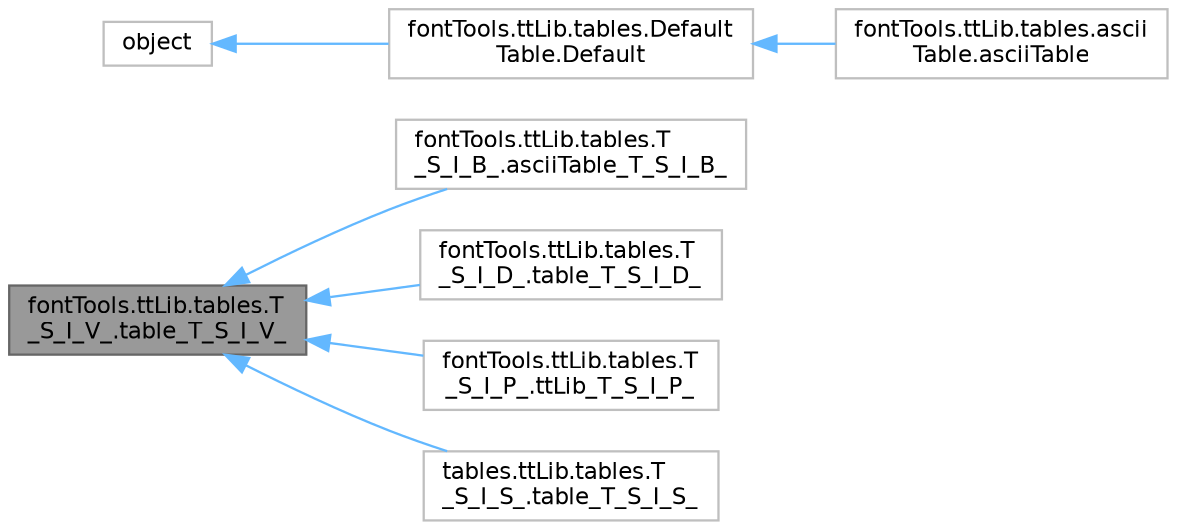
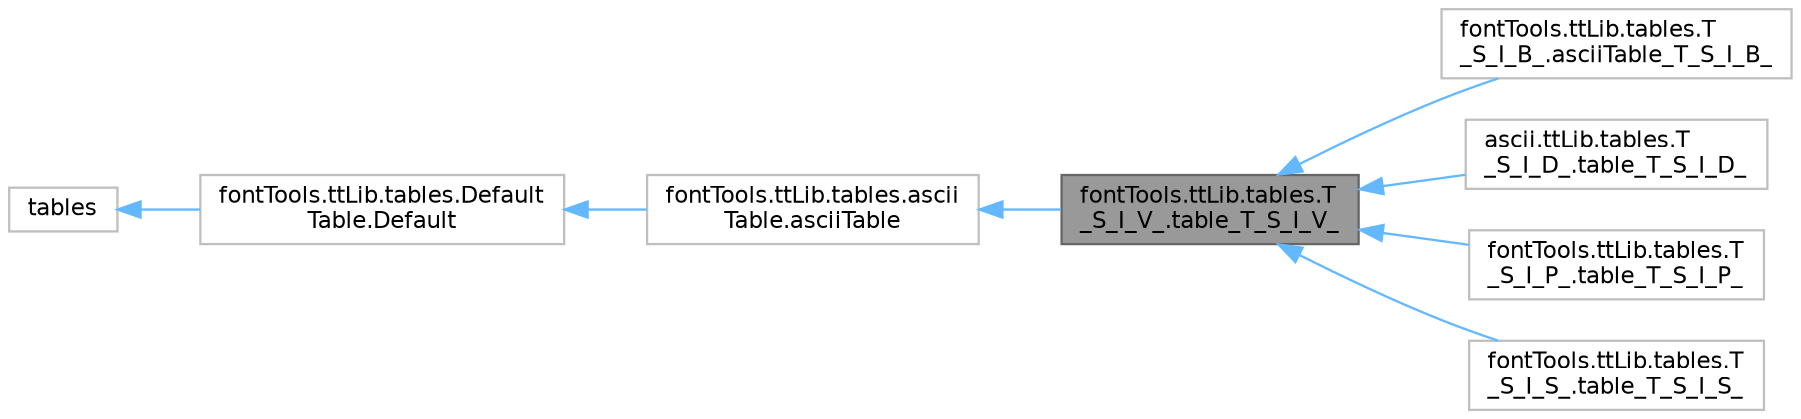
(158, 44) -> (63, 210)
none -> (1032, 210)
(571, 265) -> (1617, 154)
(571, 375) -> (1617, 265)
(571, 486) -> (1617, 375)
